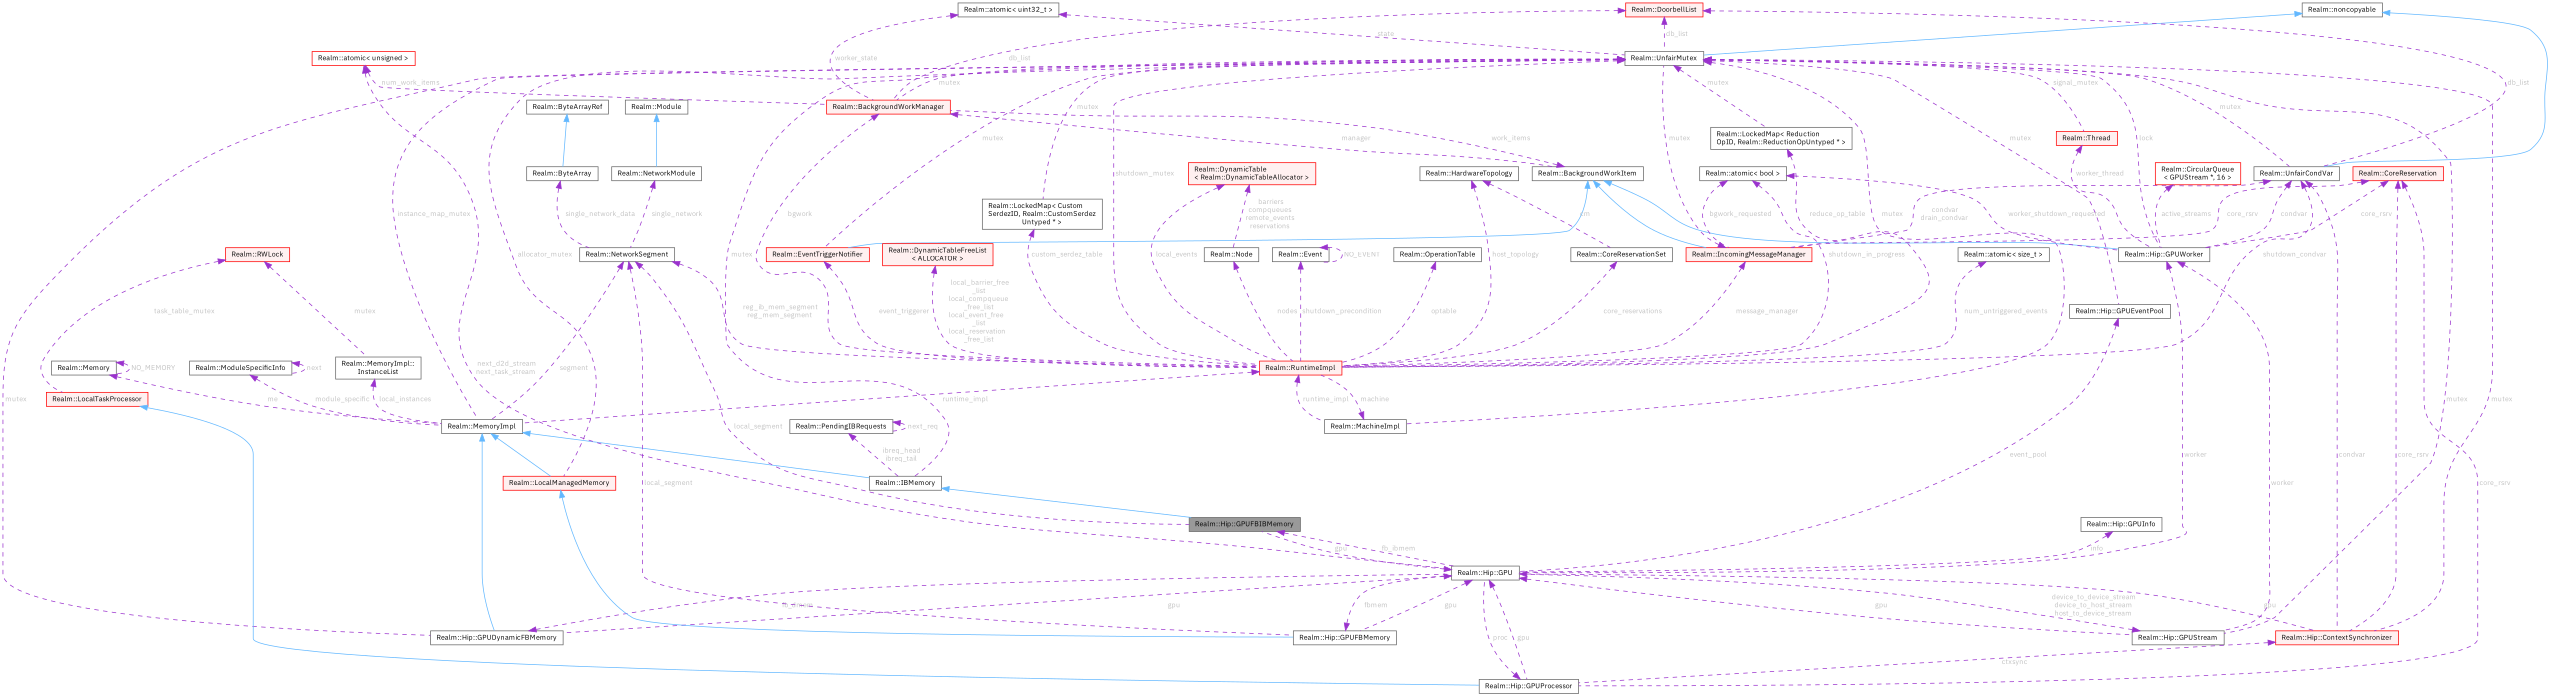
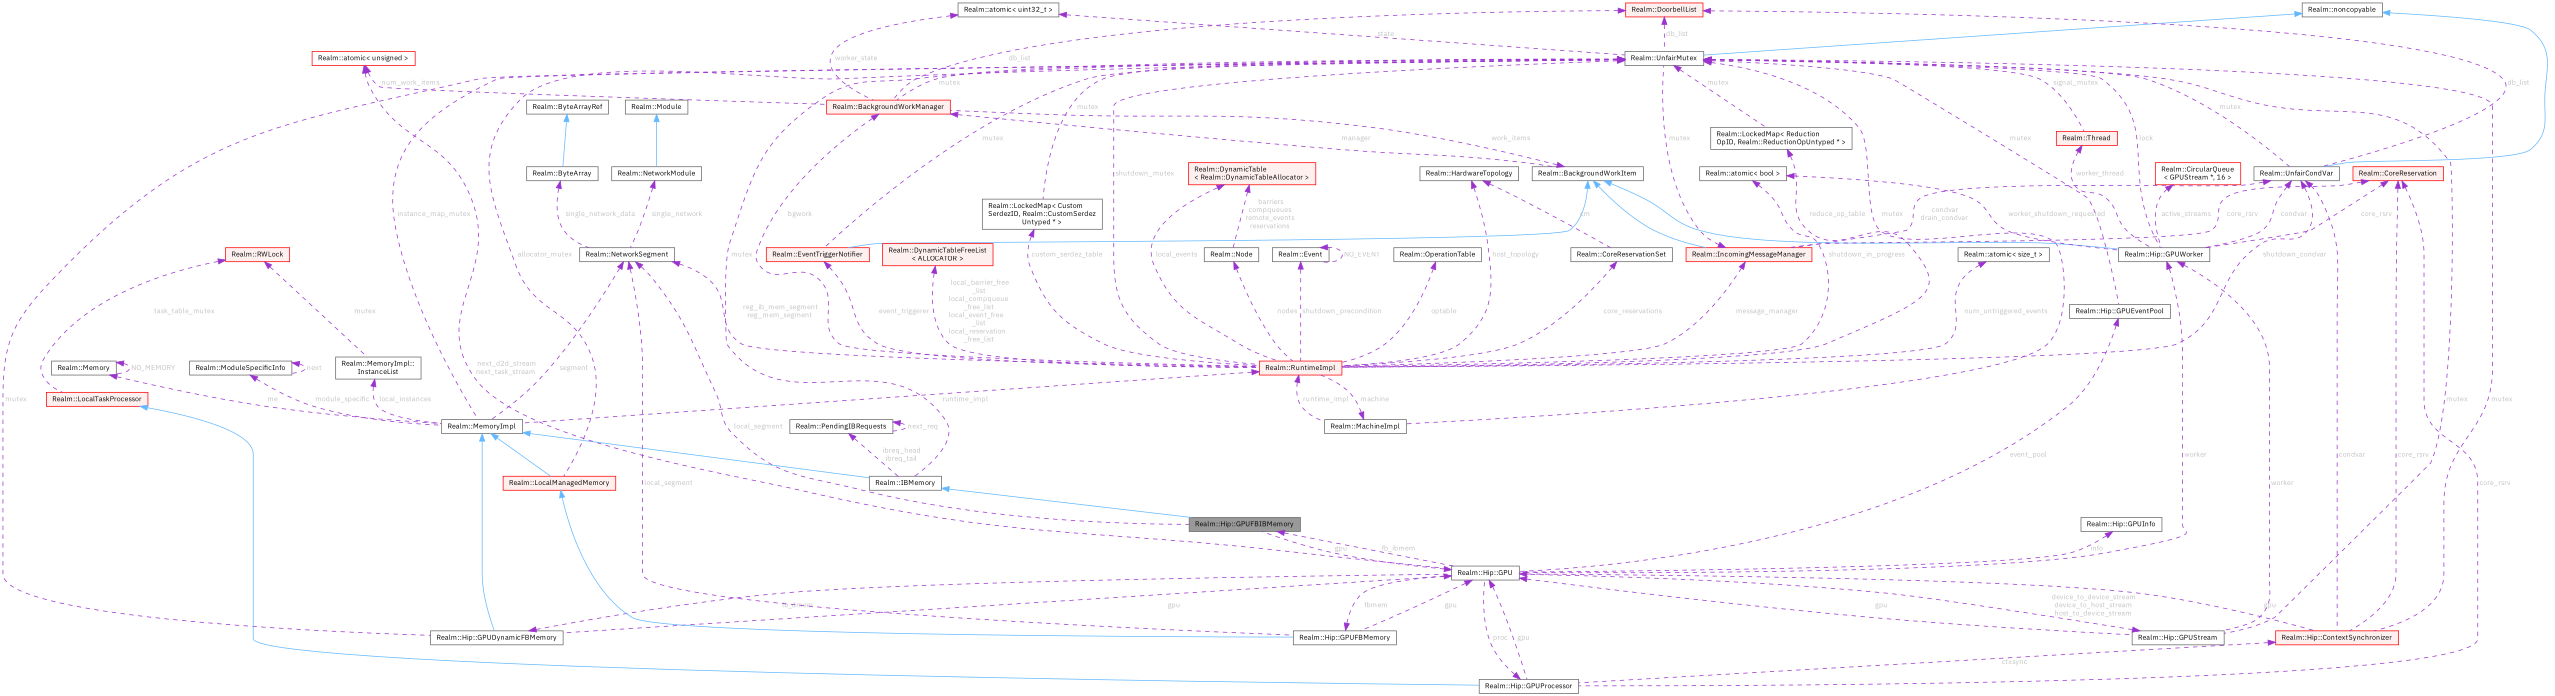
(1703, 219) -> none
